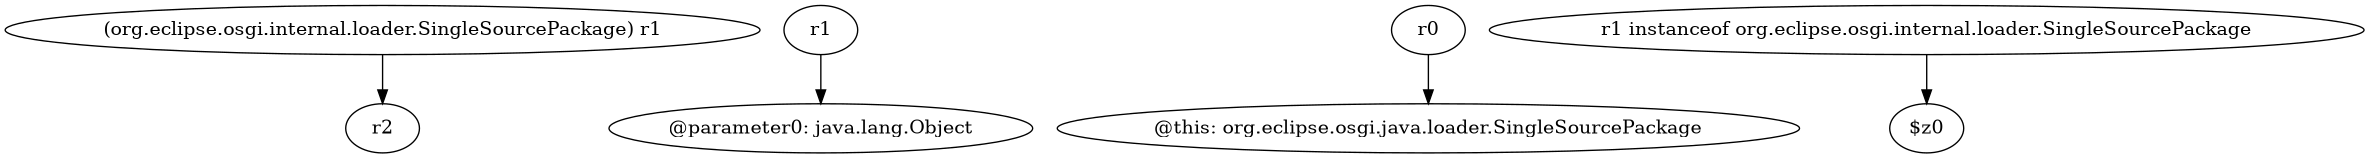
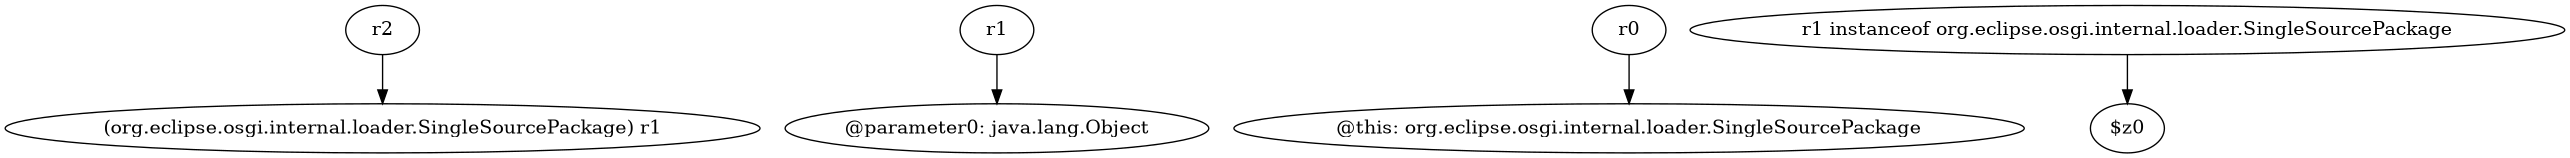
(383, 72) -> (383, 72)
(1428, 128) -> (1629, 128)
